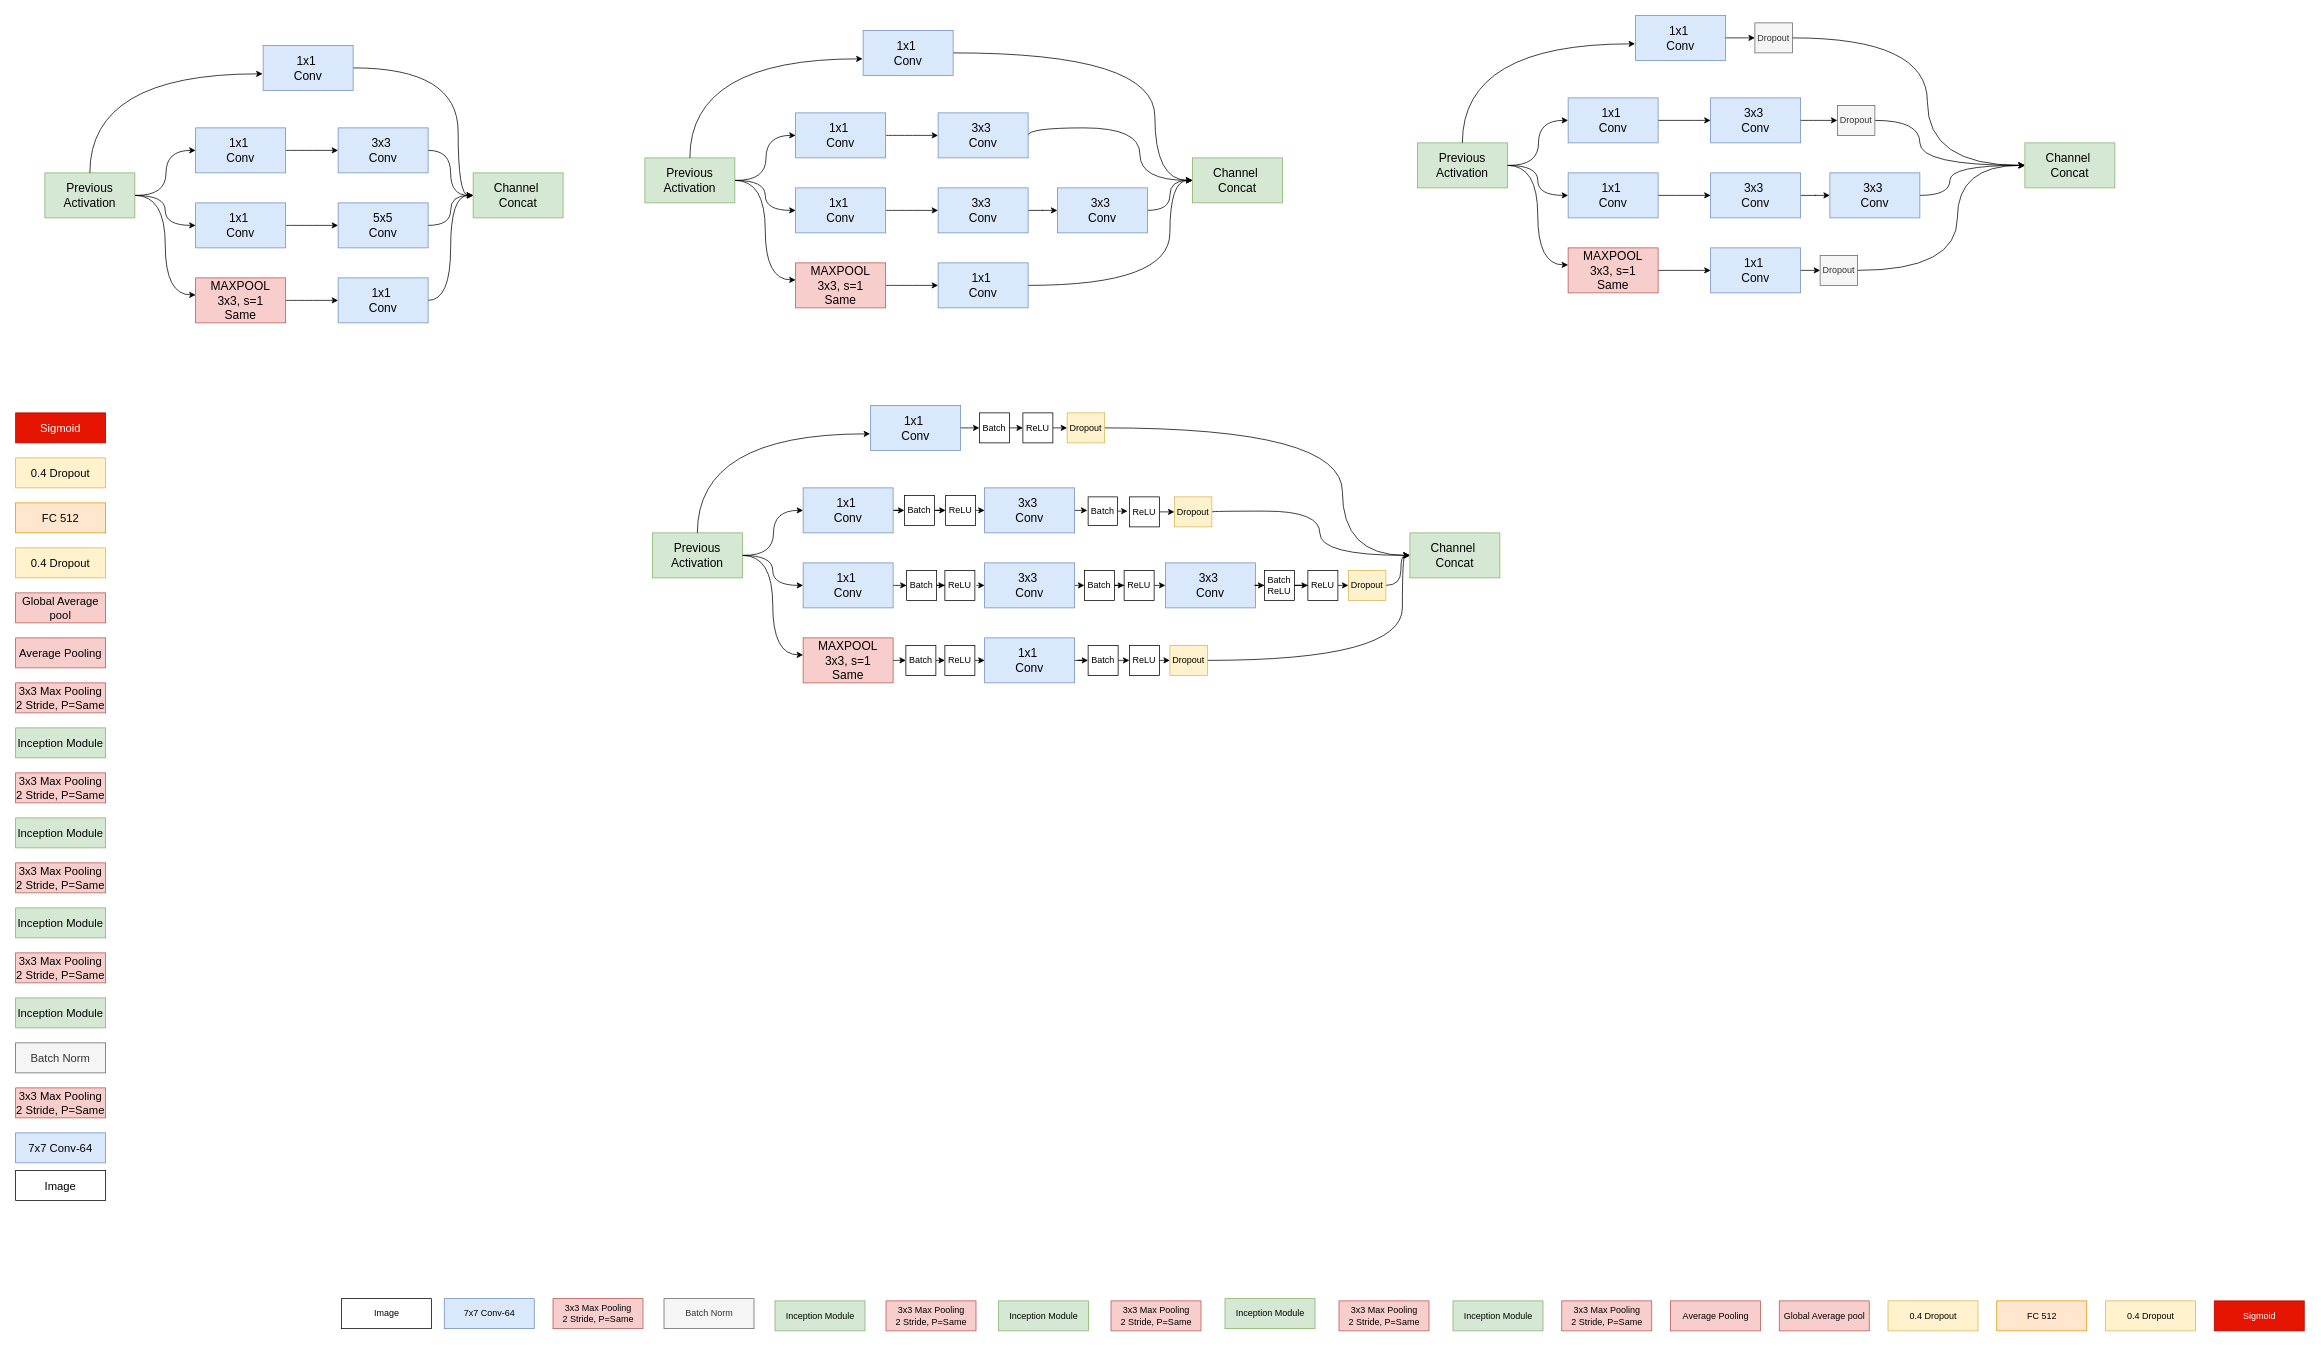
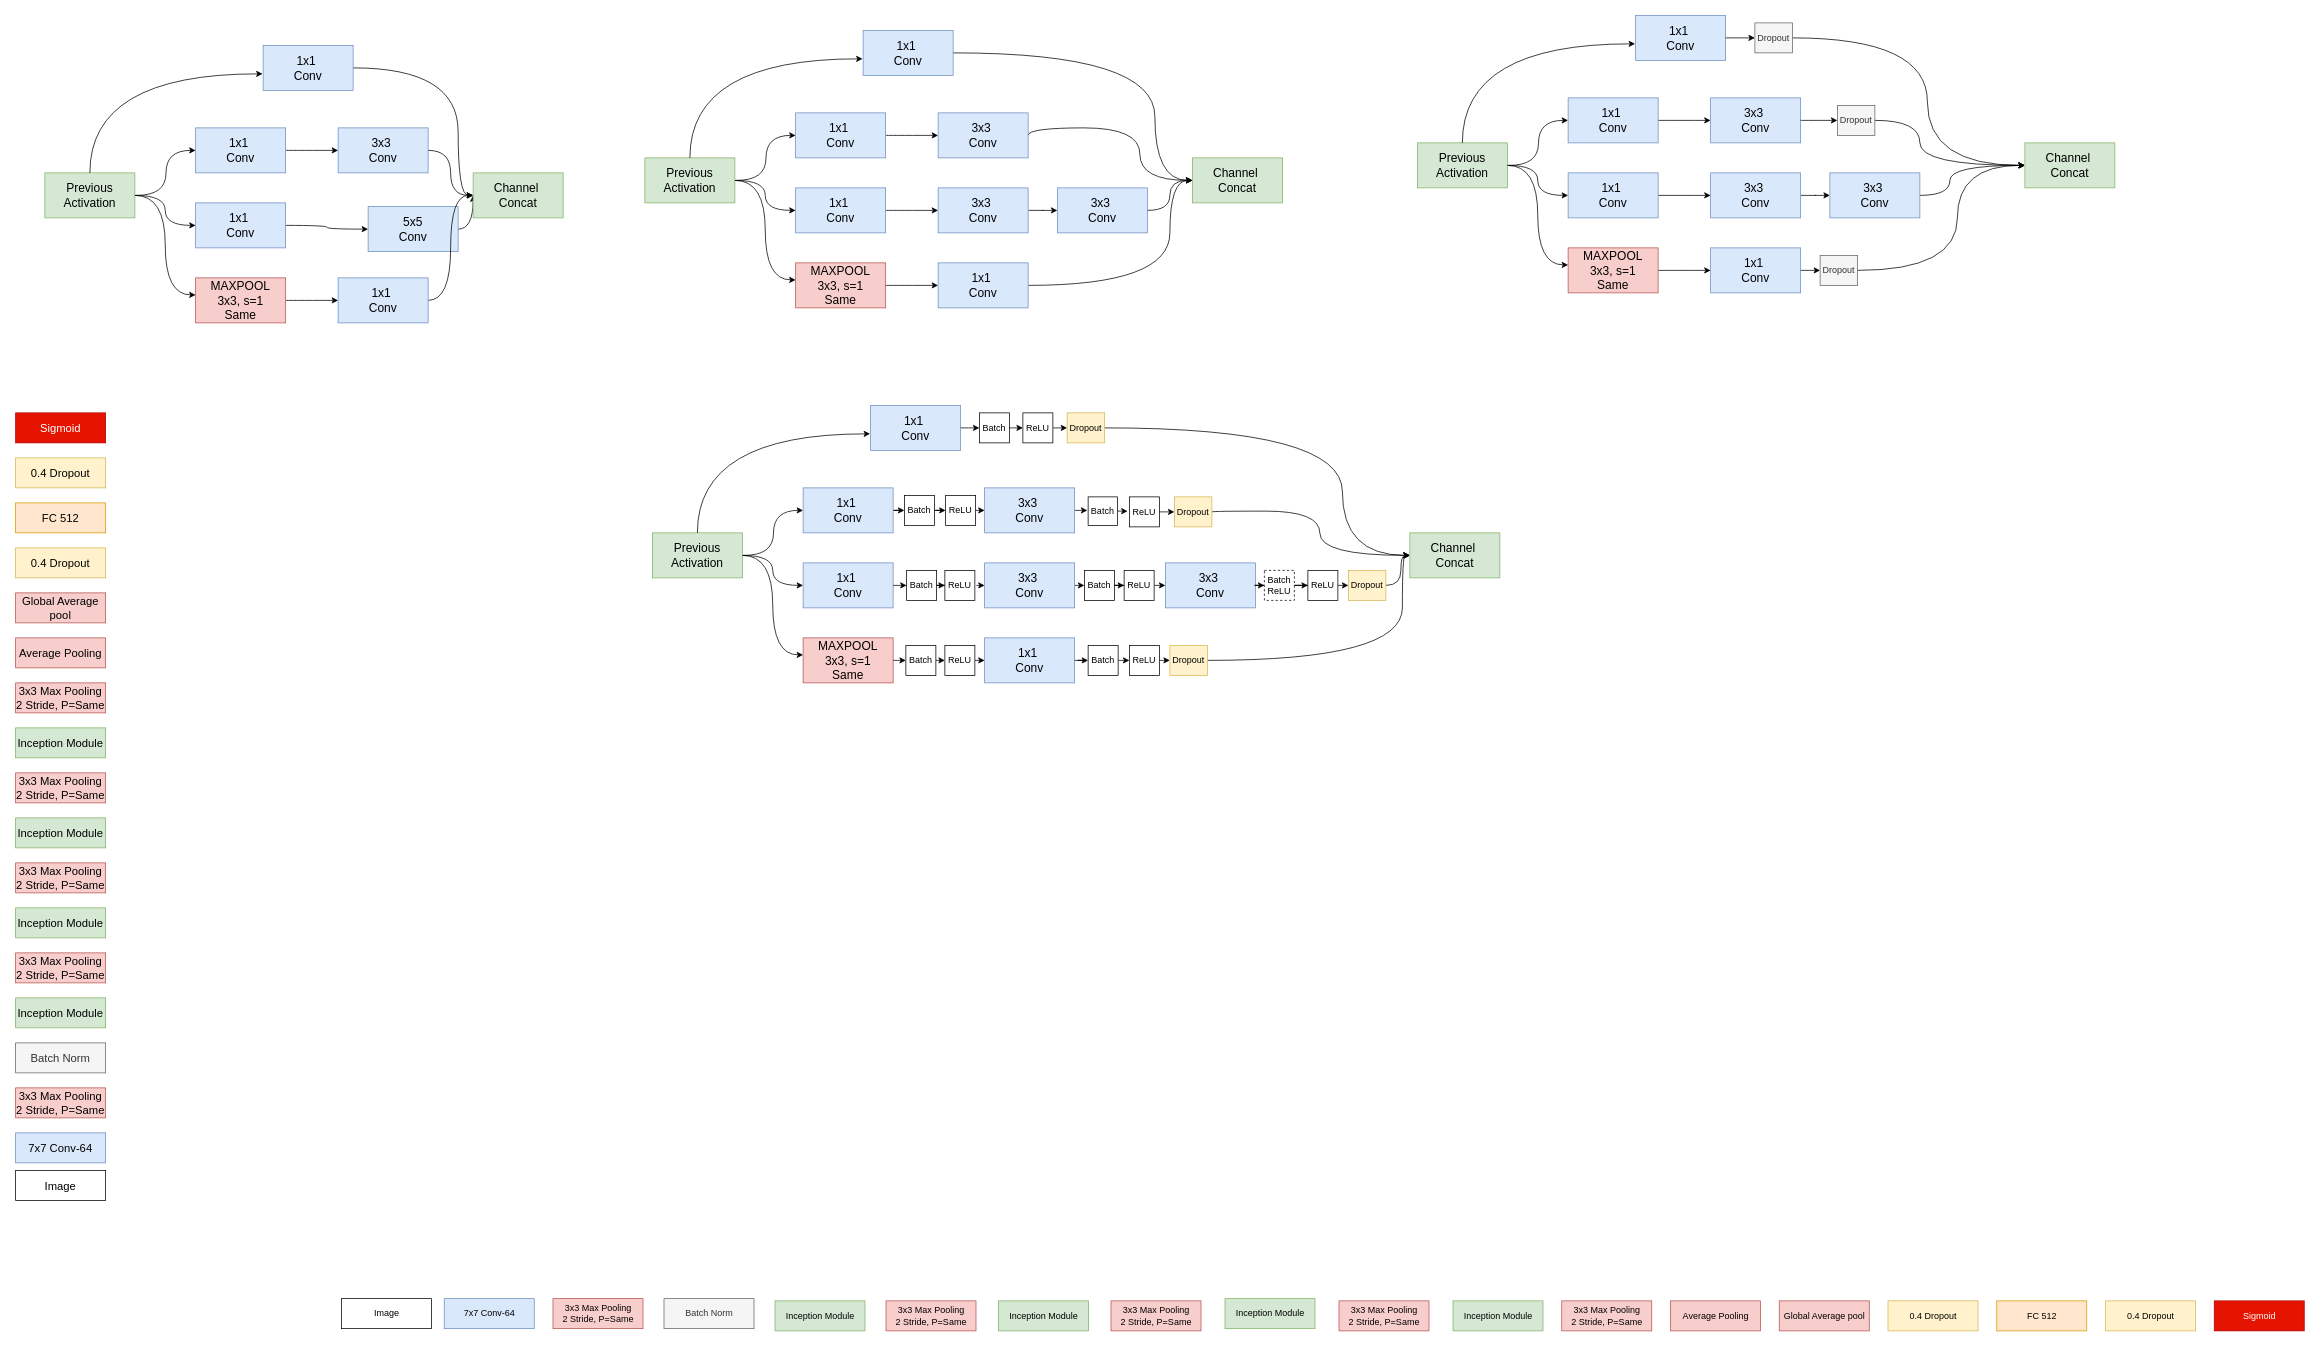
(383, 225) -> (413, 229)
(1279, 585) -> (1279, 585)
